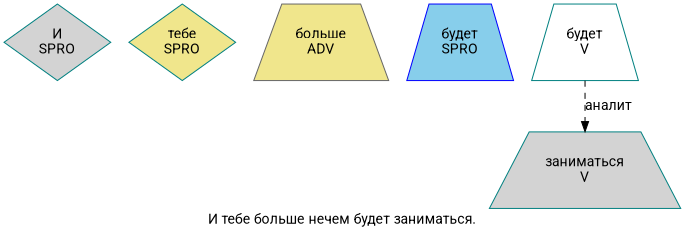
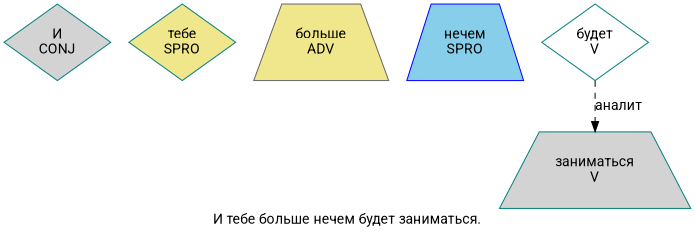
(57, 42) -> (57, 42)
(460, 42) -> (465, 42)
(585, 42) -> (595, 42)
